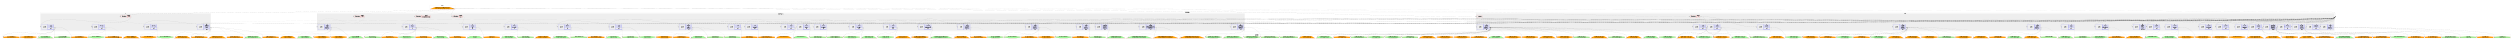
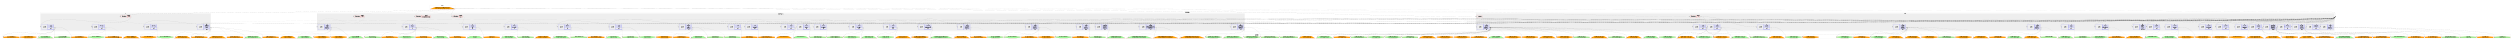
(1828, 37) -> none
